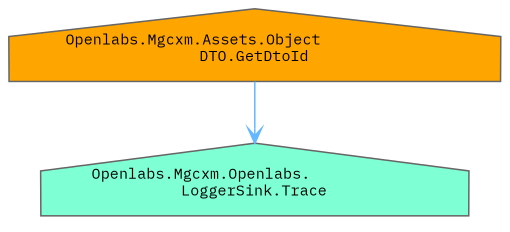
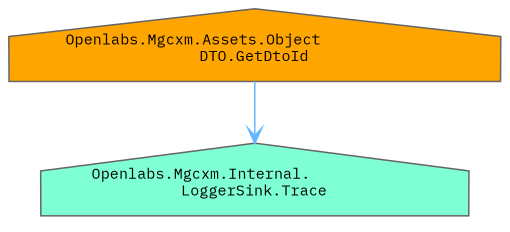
(255, 183) -> (255, 183)
